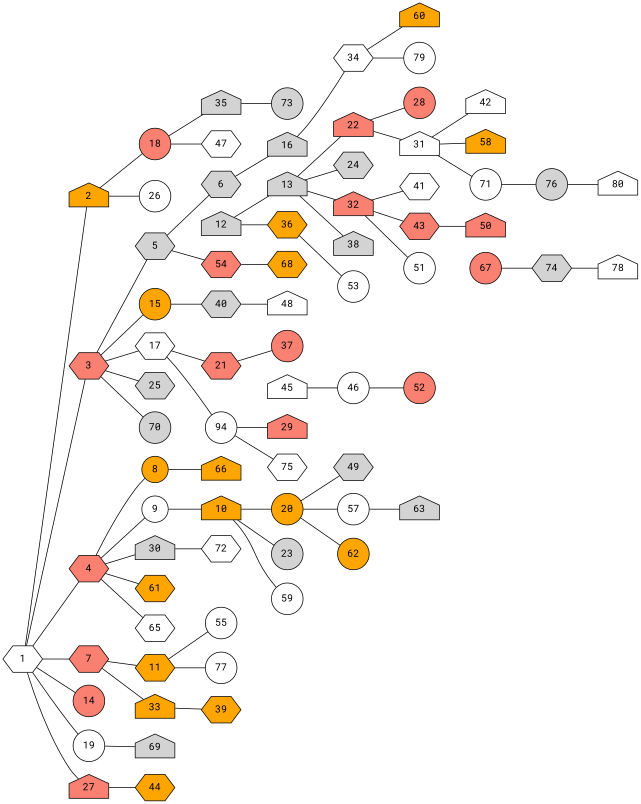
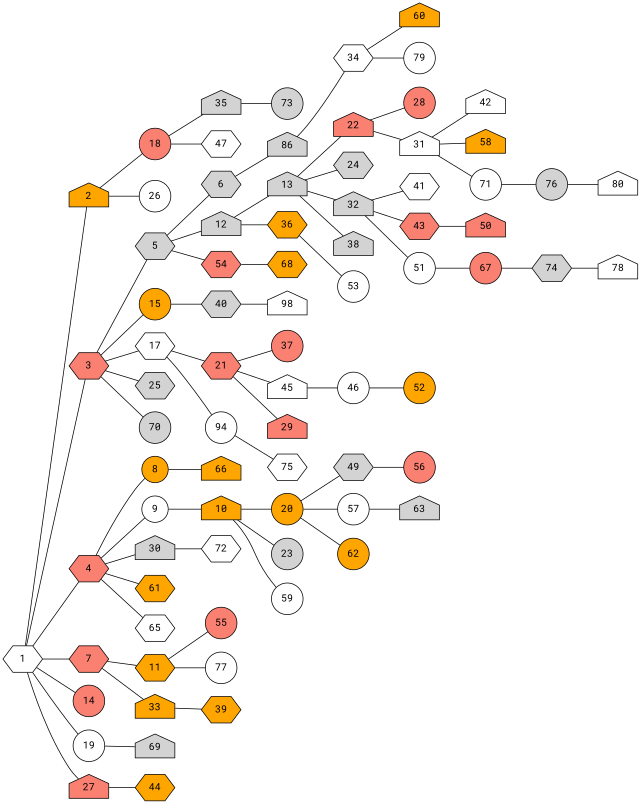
(287, 145) -> (287, 145)
(353, 205) -> (353, 205)
none -> (186, 236)
none -> (453, 268)
(287, 304) -> (287, 304)
none -> (254, 377)
(420, 388) -> (420, 388)
(252, 428) -> (255, 398)
none -> (420, 467)
(221, 623) -> (221, 623)
